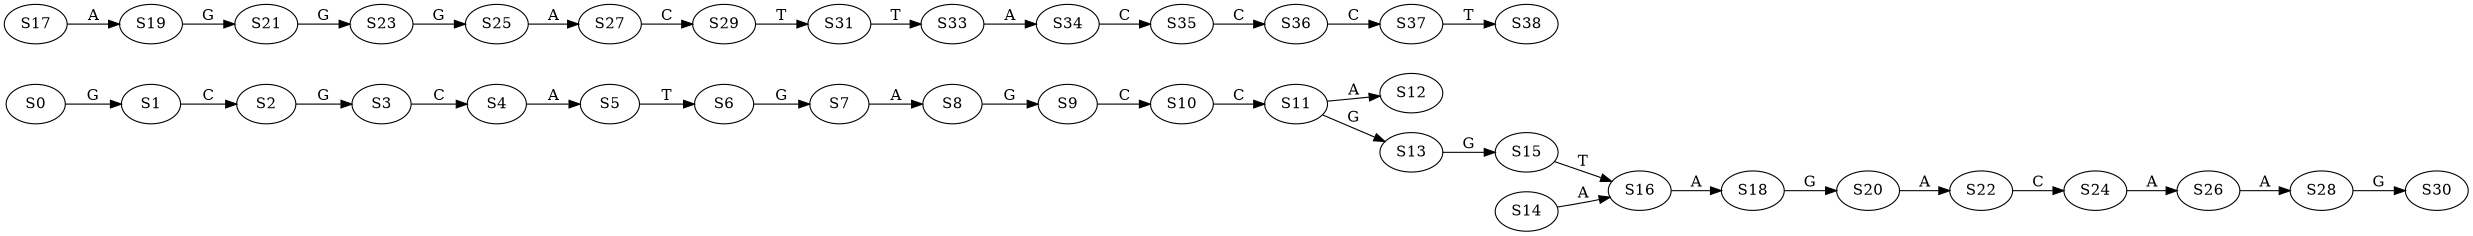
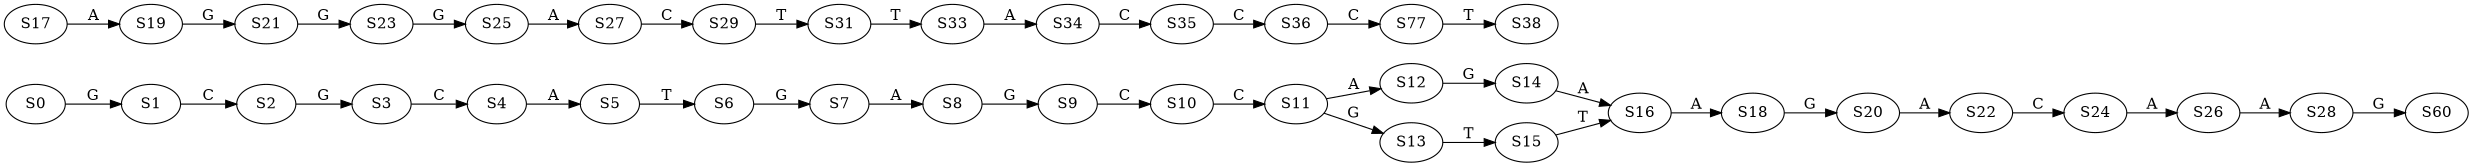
(1411, 24) -> (1411, 24)
none -> (1463, 83)
(1469, 144) -> (1469, 134)
(2437, 191) -> (2437, 113)
